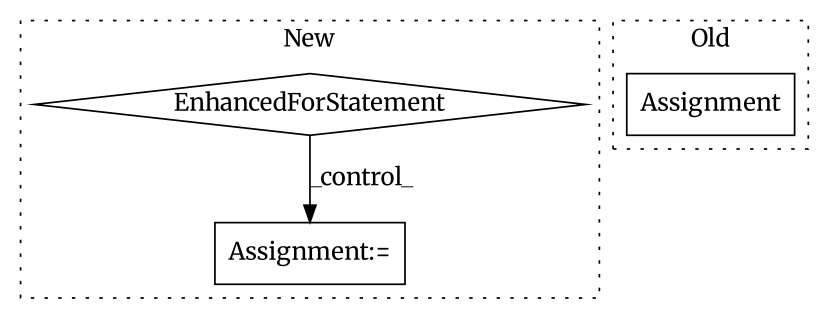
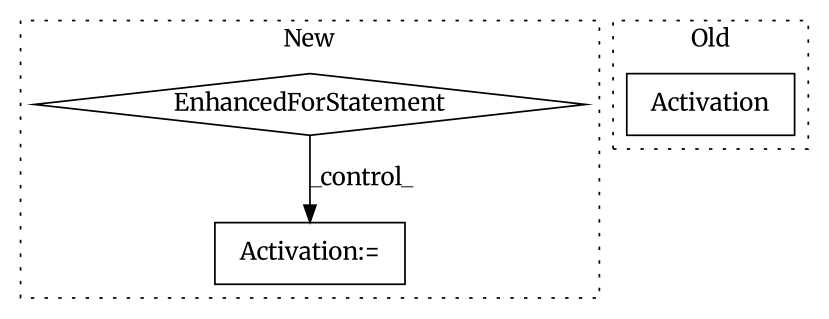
(711, 104) -> (711, 104)
(310, 253) -> (310, 253)
